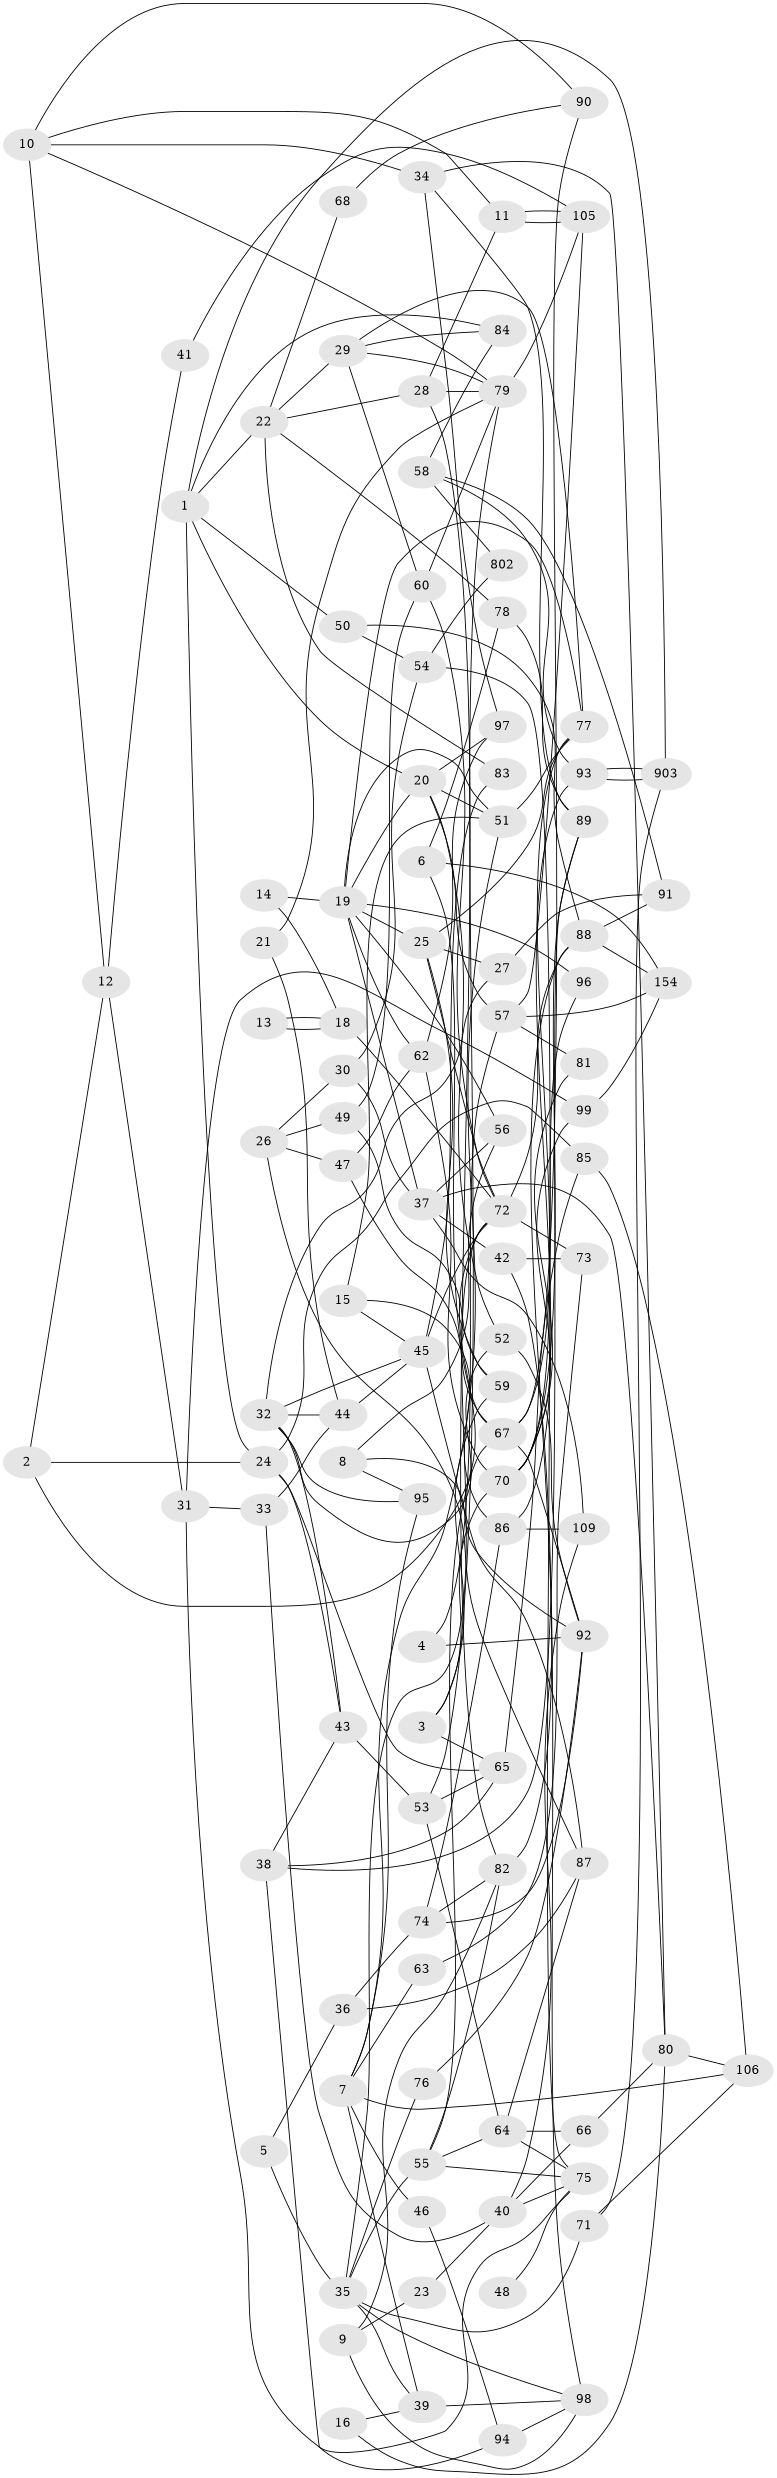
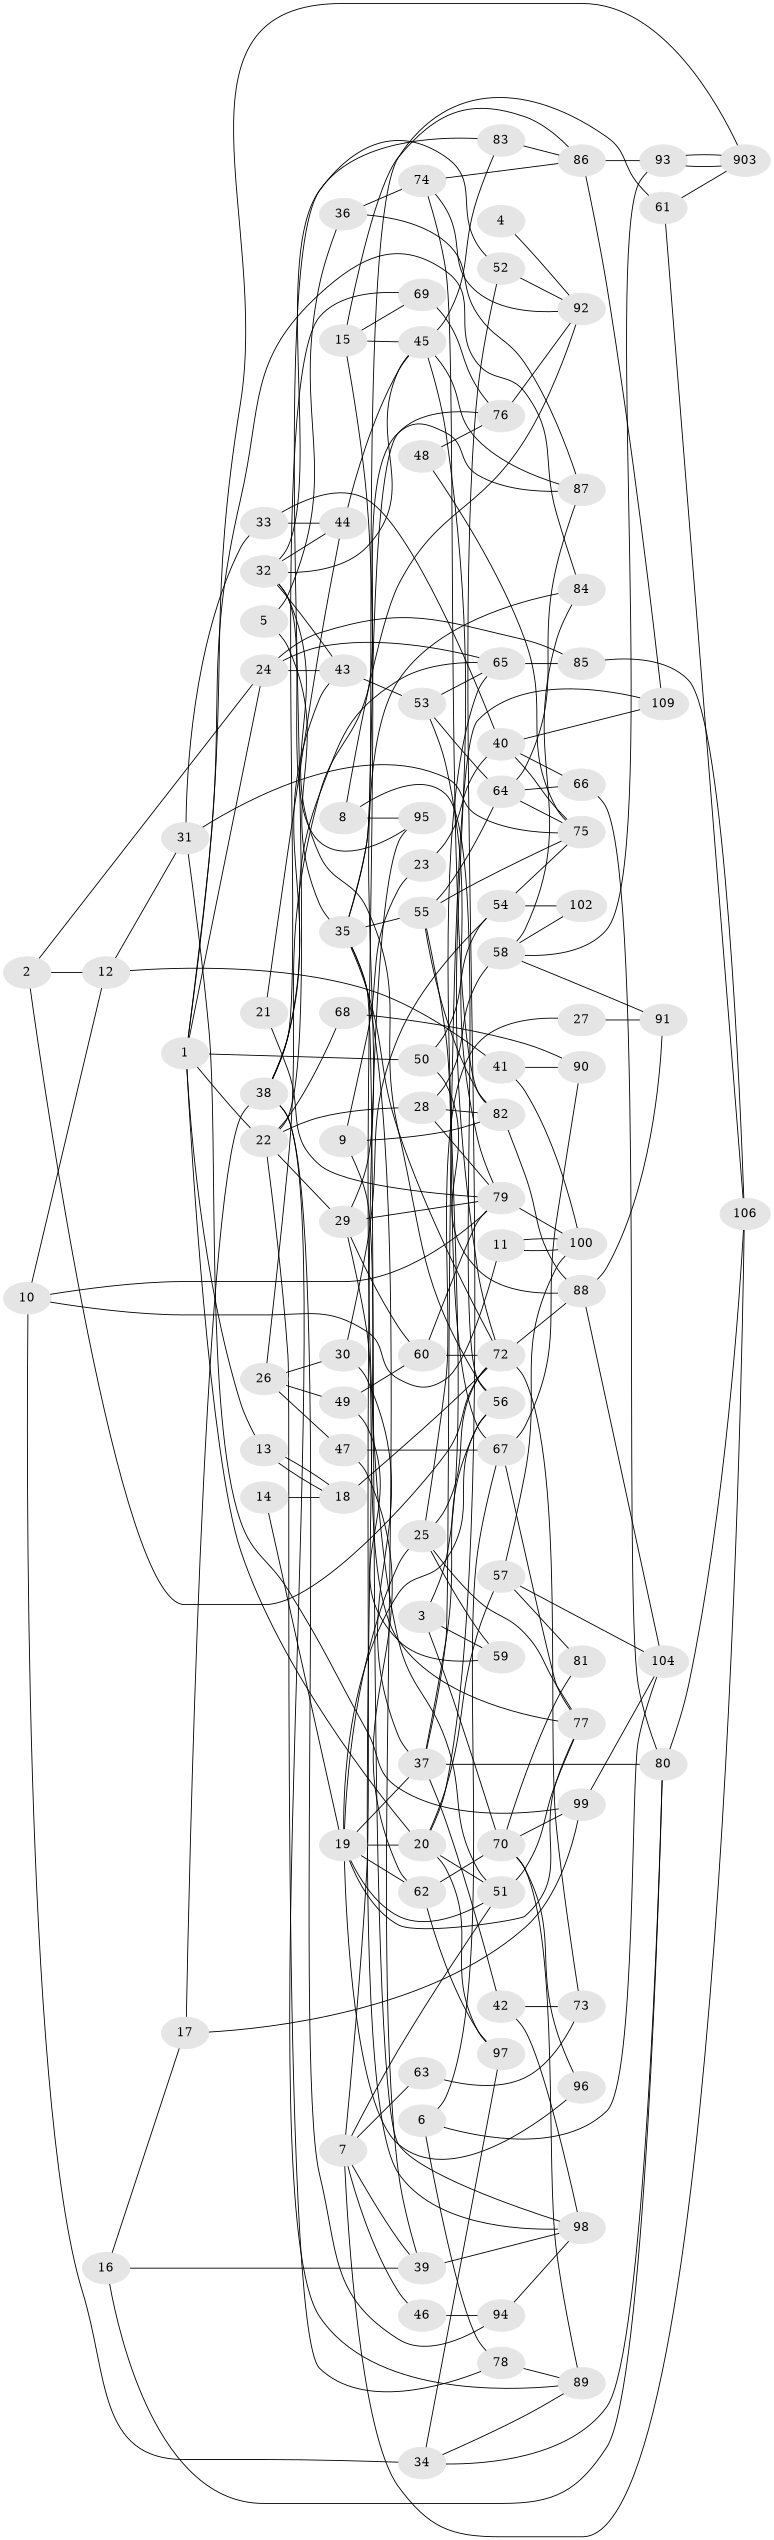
(290, 4) -> (541, 1067)
none -> (541, 151)
(584, 217) -> (582, 1244)
none -> (422, 295)
(462, 304) -> (463, 1031)
none -> (462, 436)
(503, 565) -> (582, 906)
(666, 983) -> (663, 1662)
(351, 1203) -> (388, 981)
none -> (207, 1255)
(470, 1334) -> none
(541, 1496) -> none
none -> (185, 2033)
(584, 2226) -> (663, 208)
